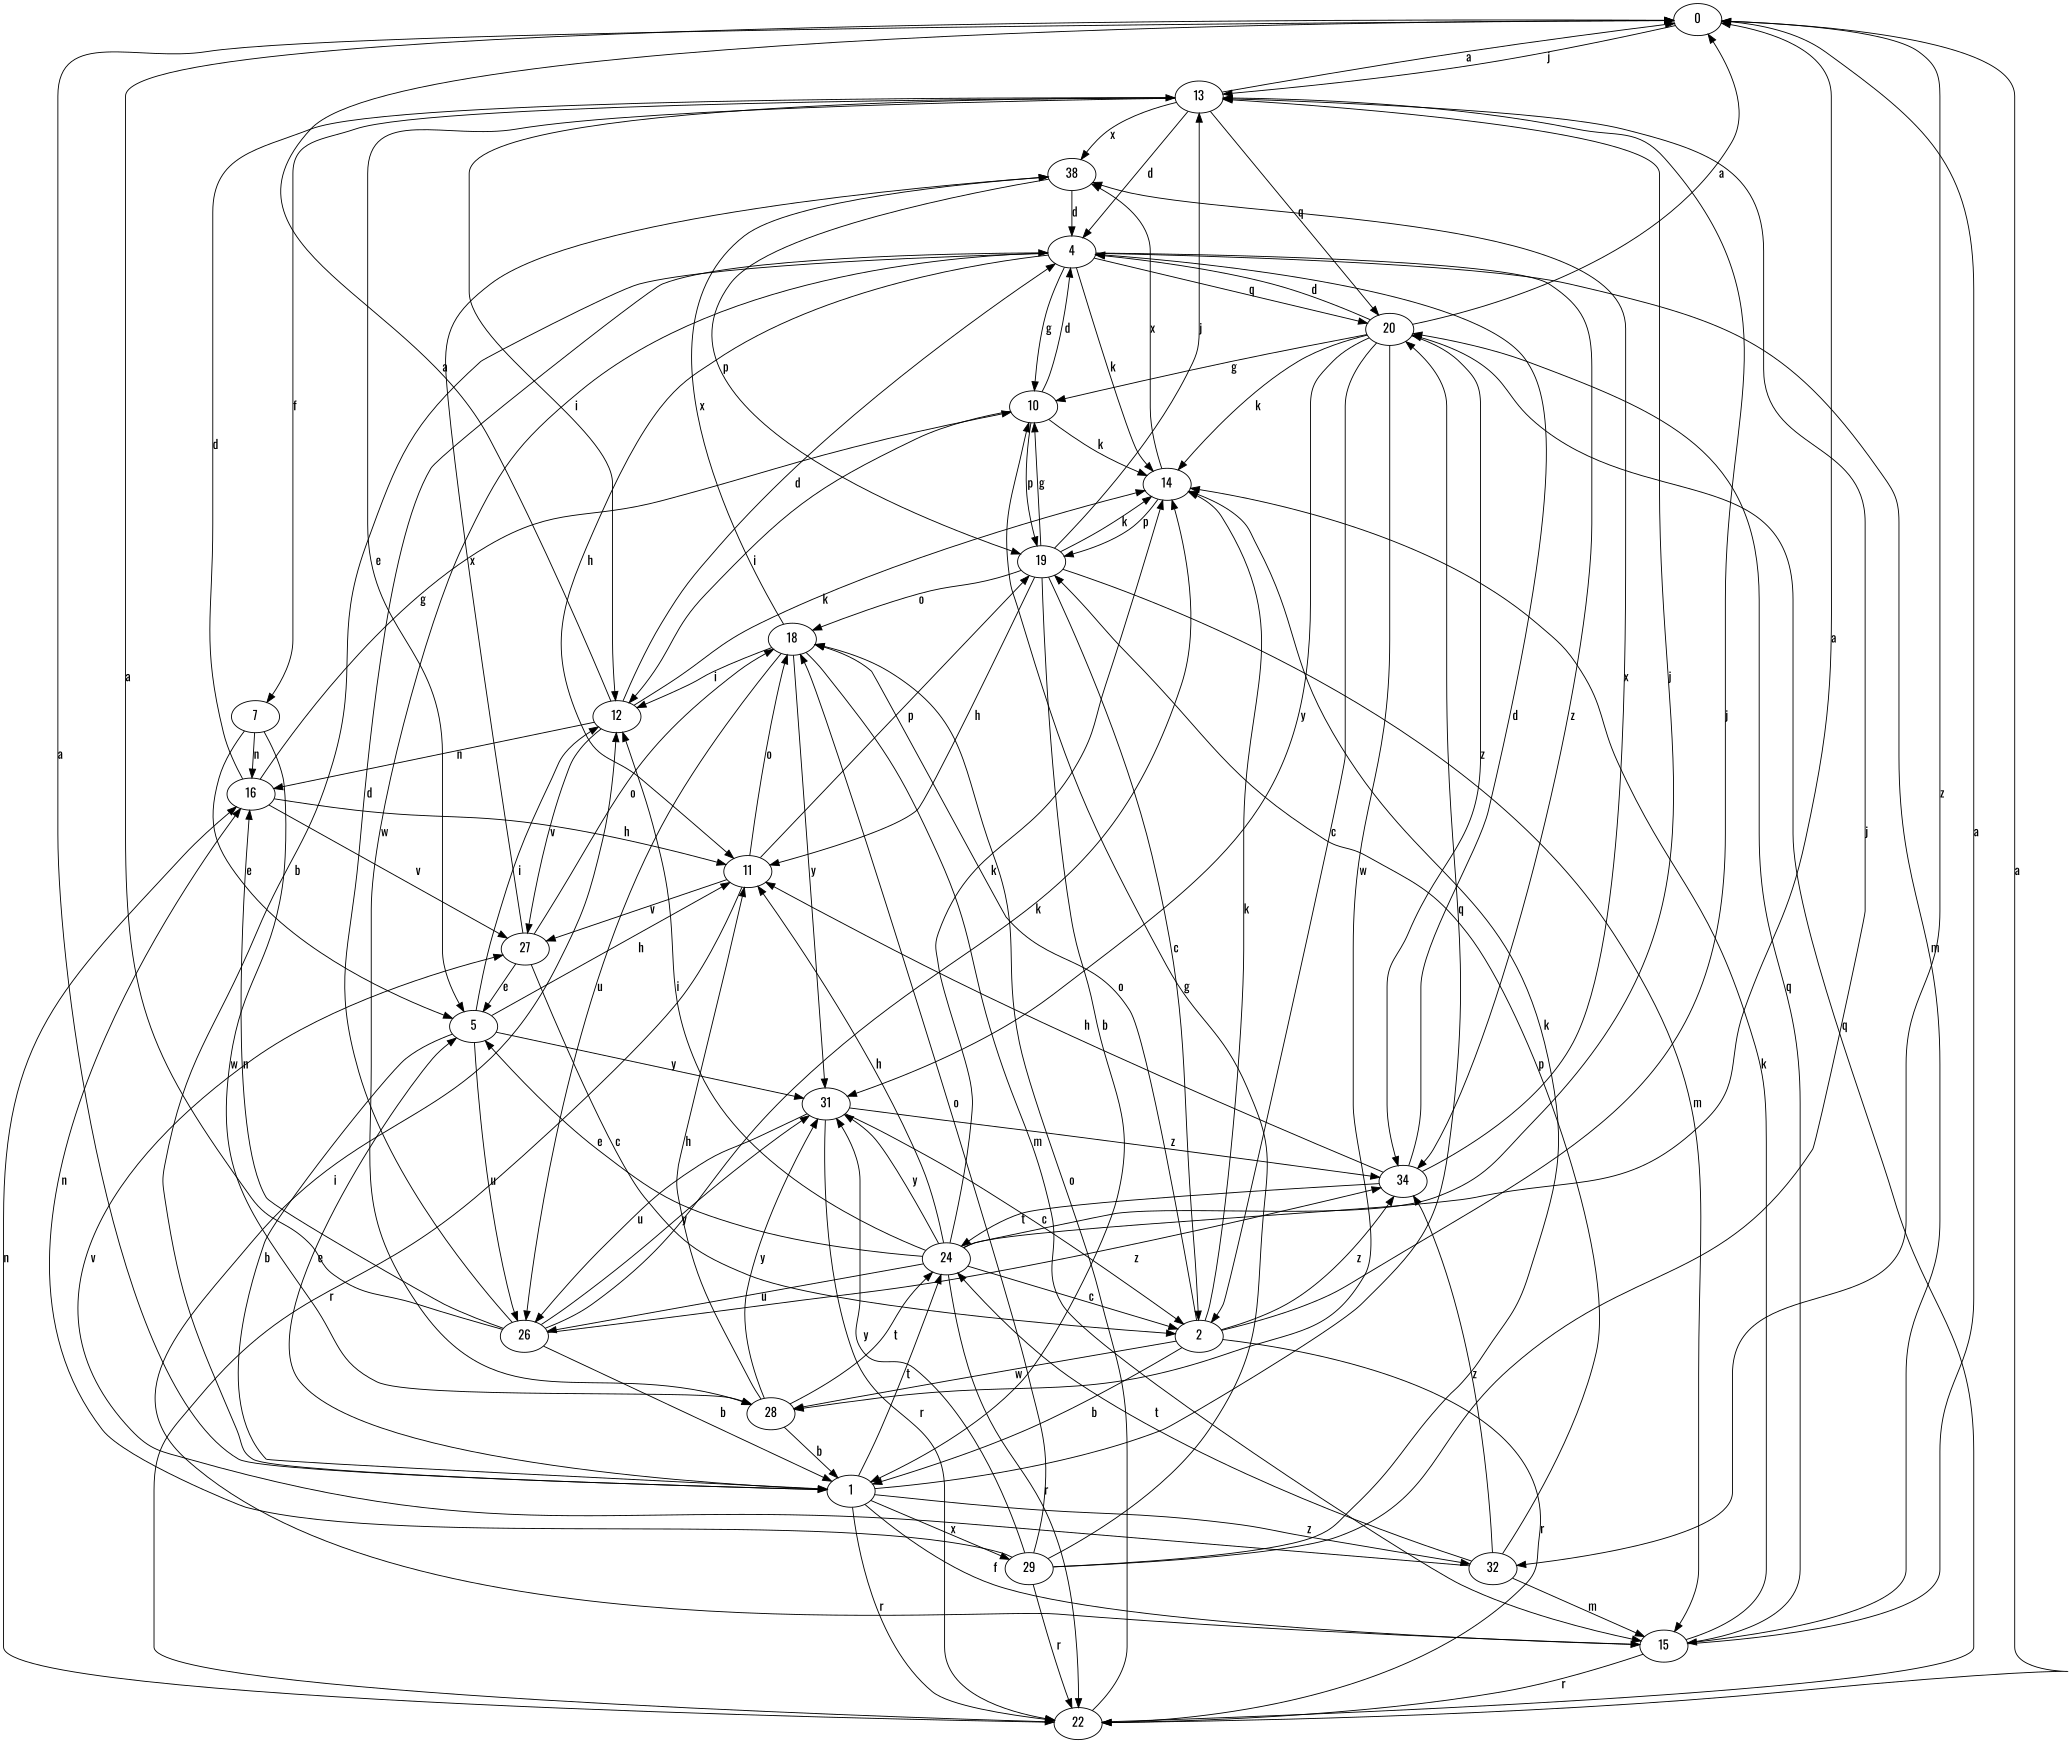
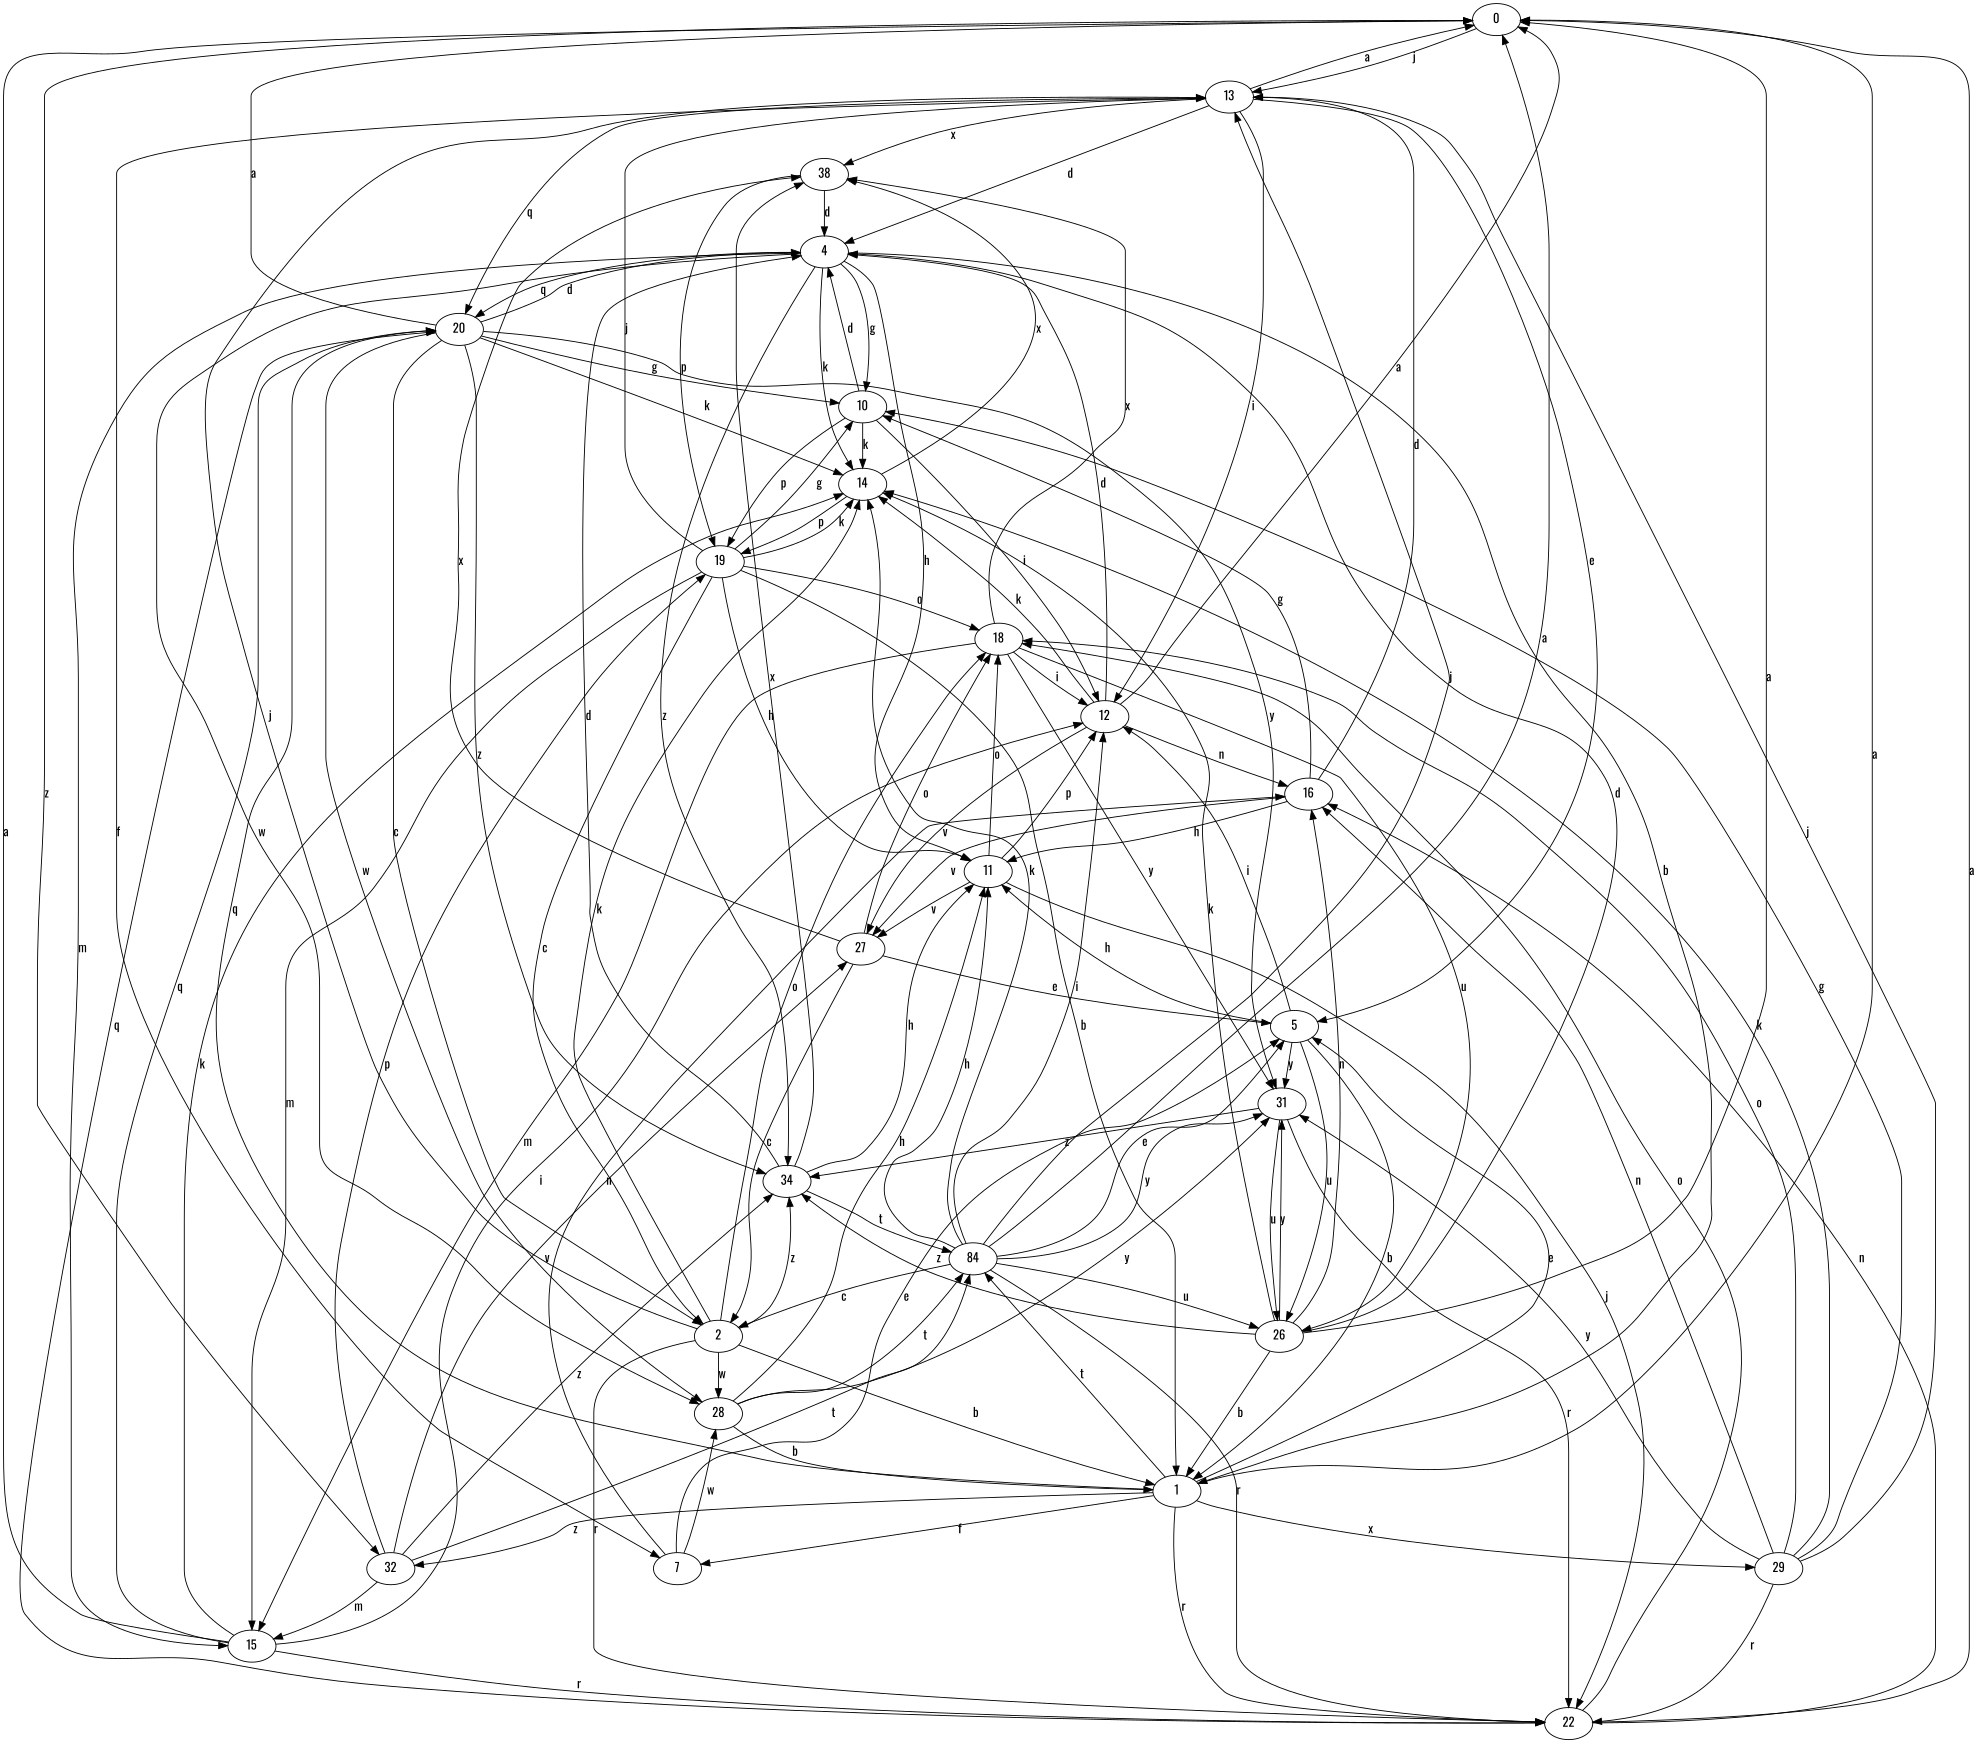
(892, 720) -> (1049, 801)
(1015, 1209) -> none
(946, 1259) -> (973, 1259)
(332, 1298) -> (1607, 1298)
(1175, 1616) -> (932, 1529)
